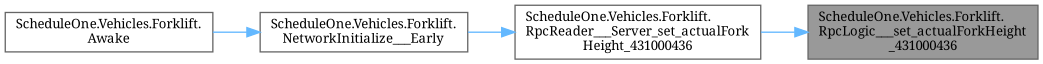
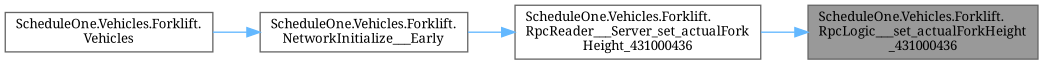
(109, 32) -> (109, 32)
